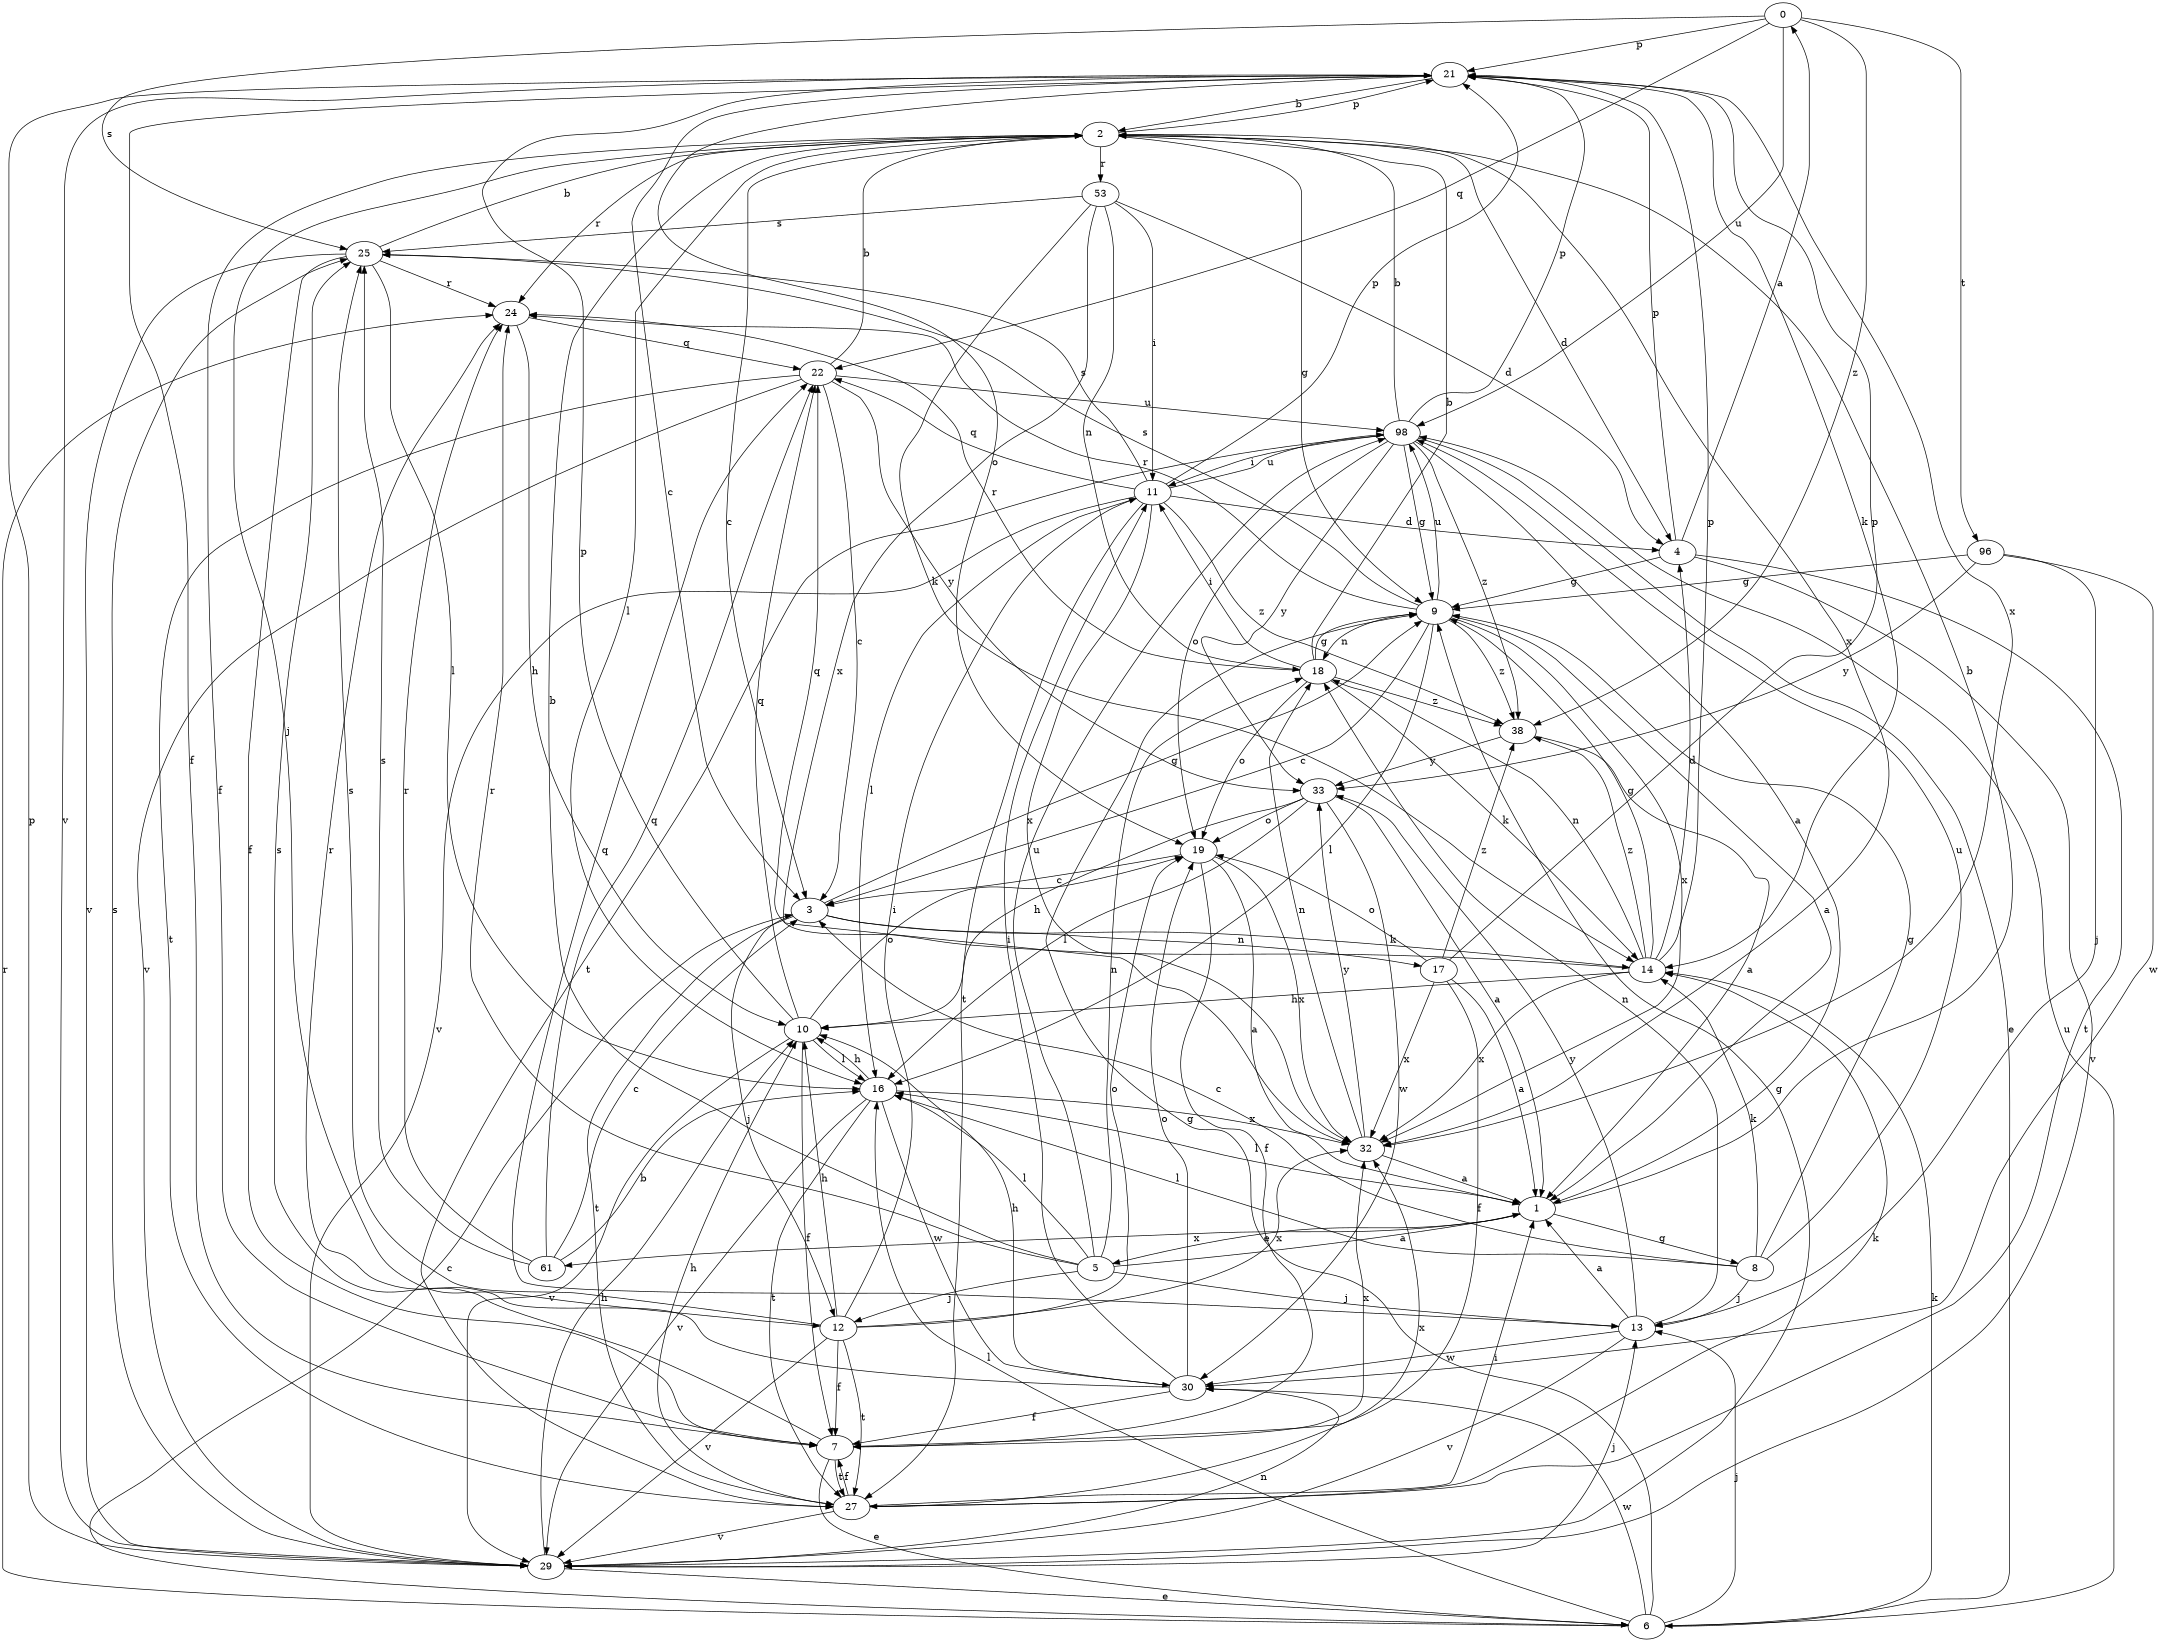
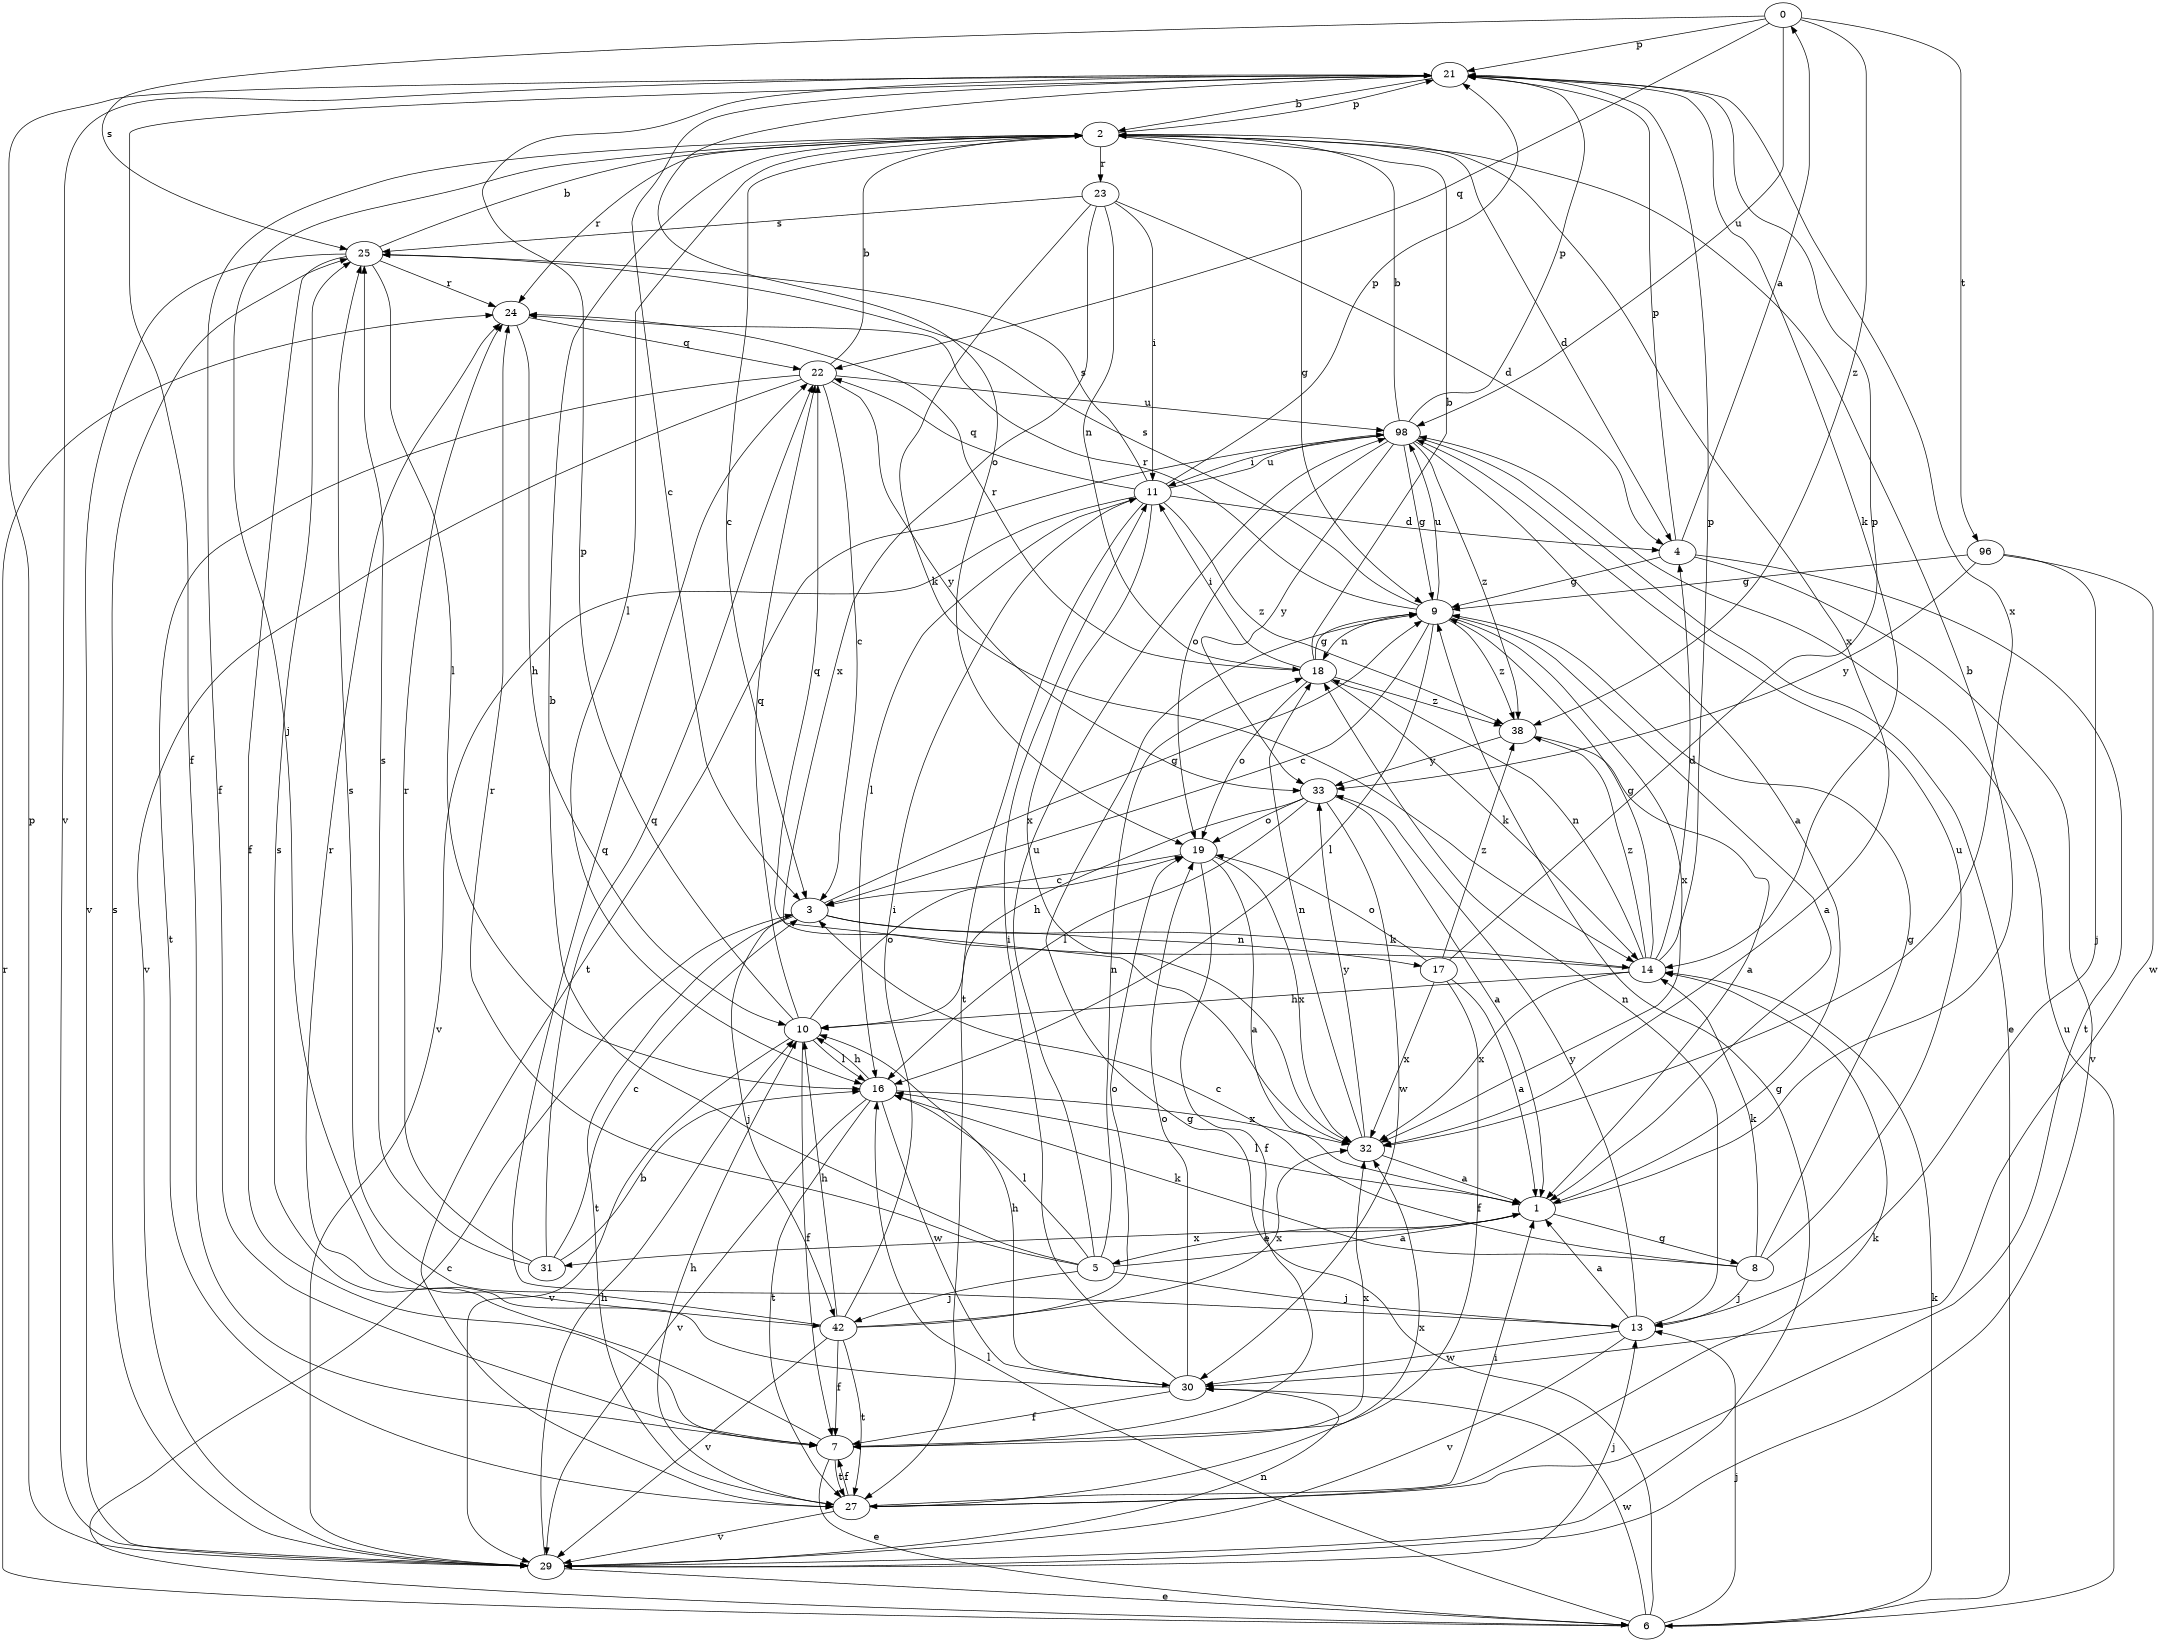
(1101, 194) -> (1101, 194)
(1178, 1179) -> (1178, 1179)
(547, 1269) -> (547, 1269)
(838, 1328) -> (838, 1328)
